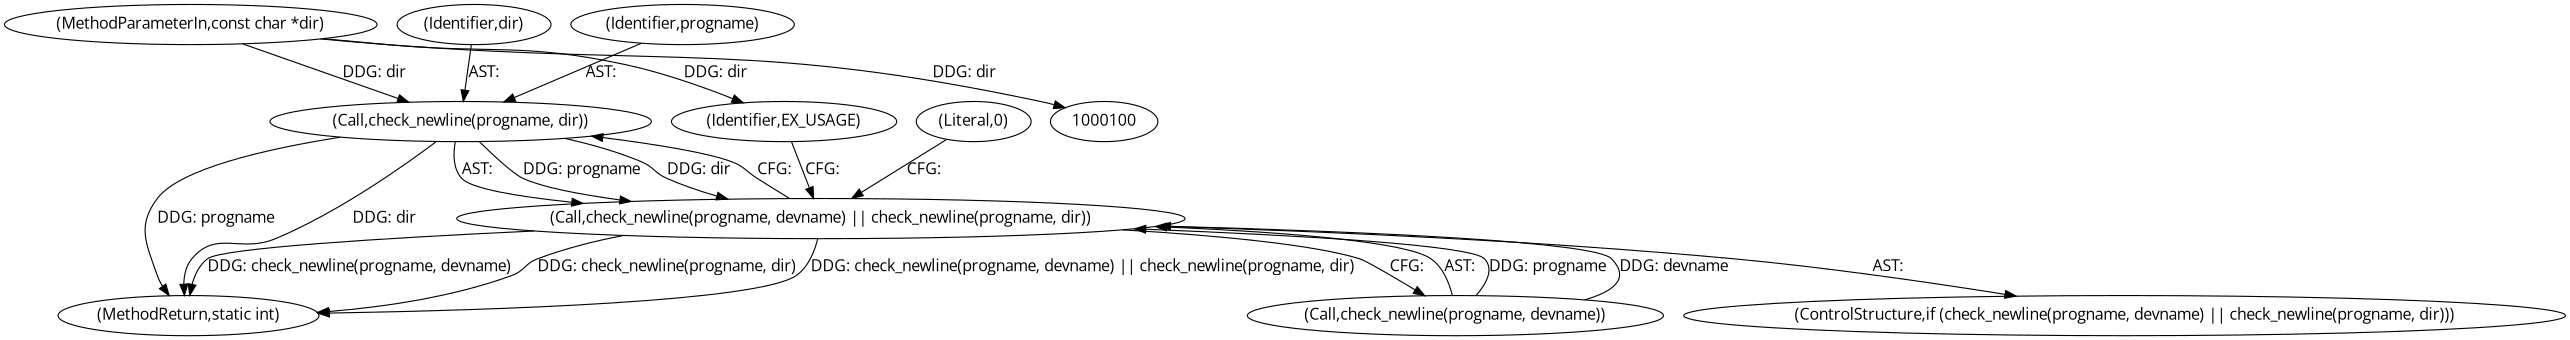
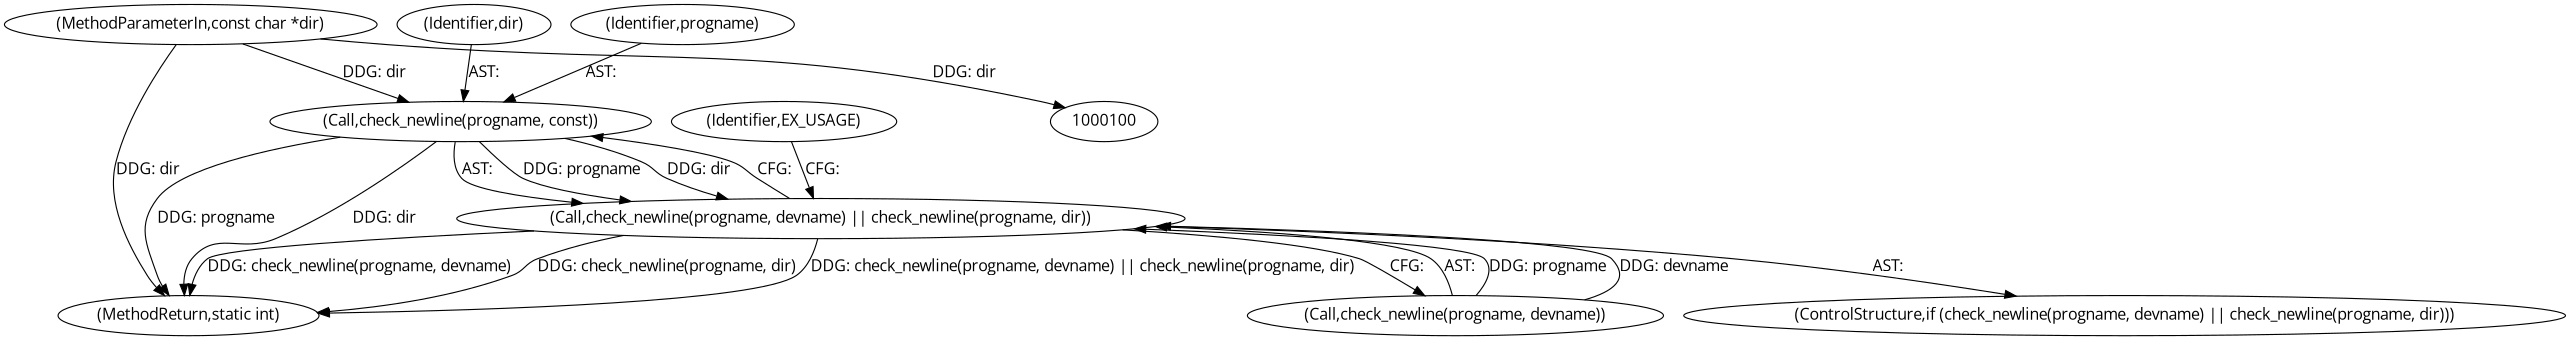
(624, 64) -> (116, 164)
(461, 122) -> (461, 122)
(974, 122) -> none
